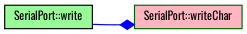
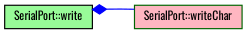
(106, 25) -> (120, 9)
